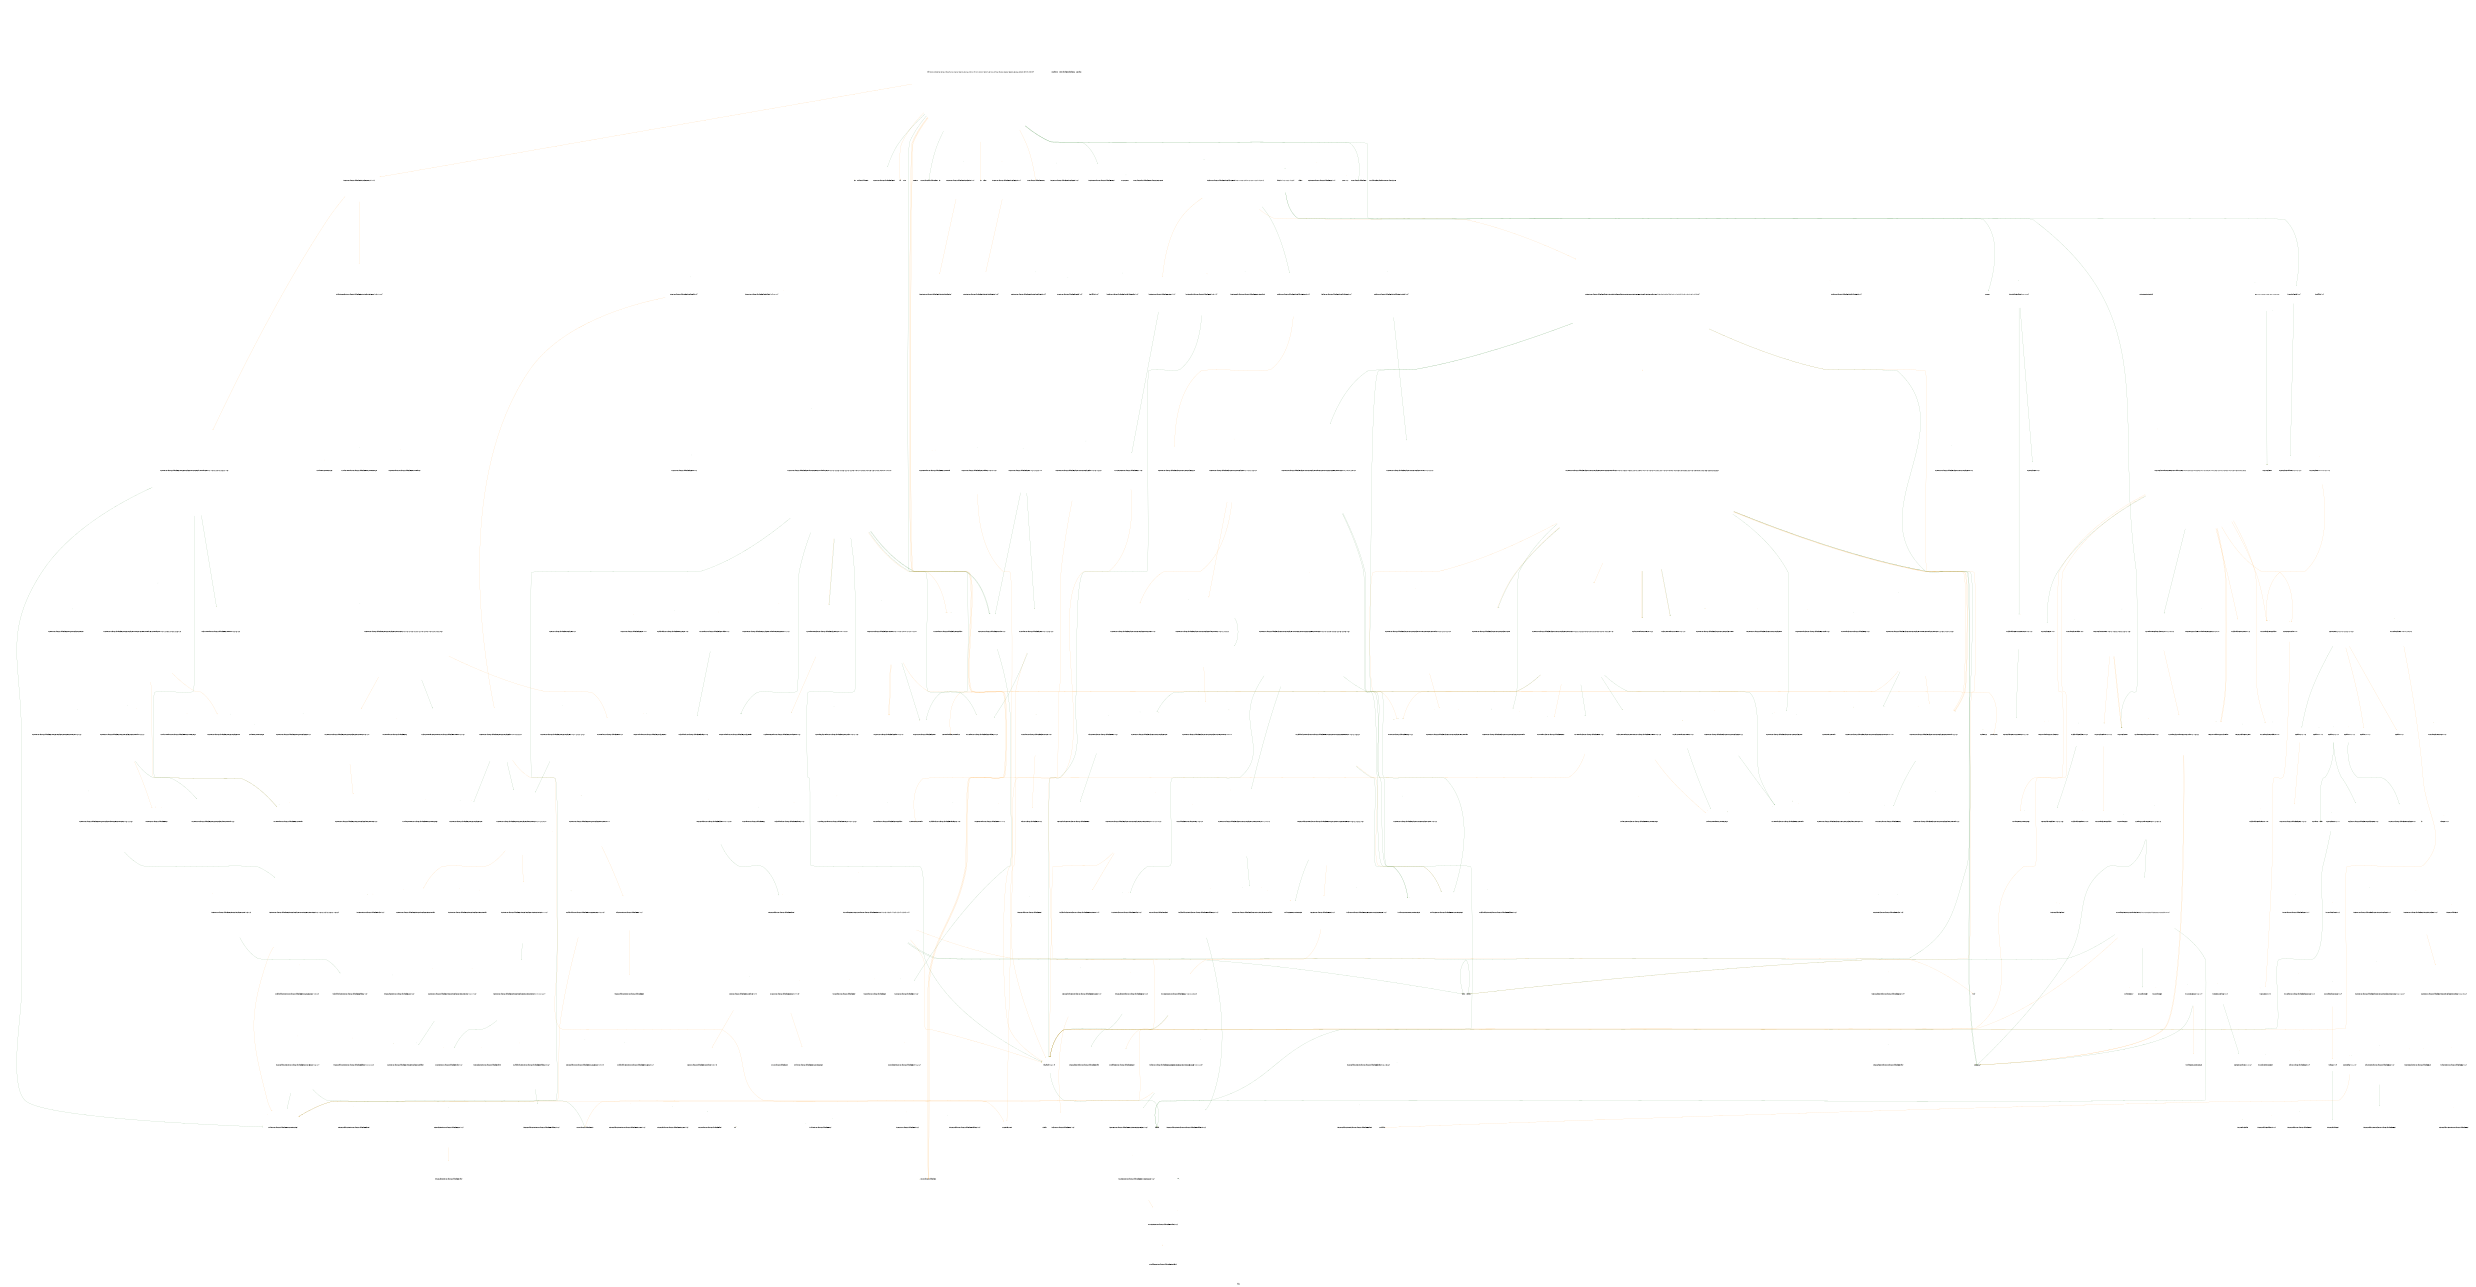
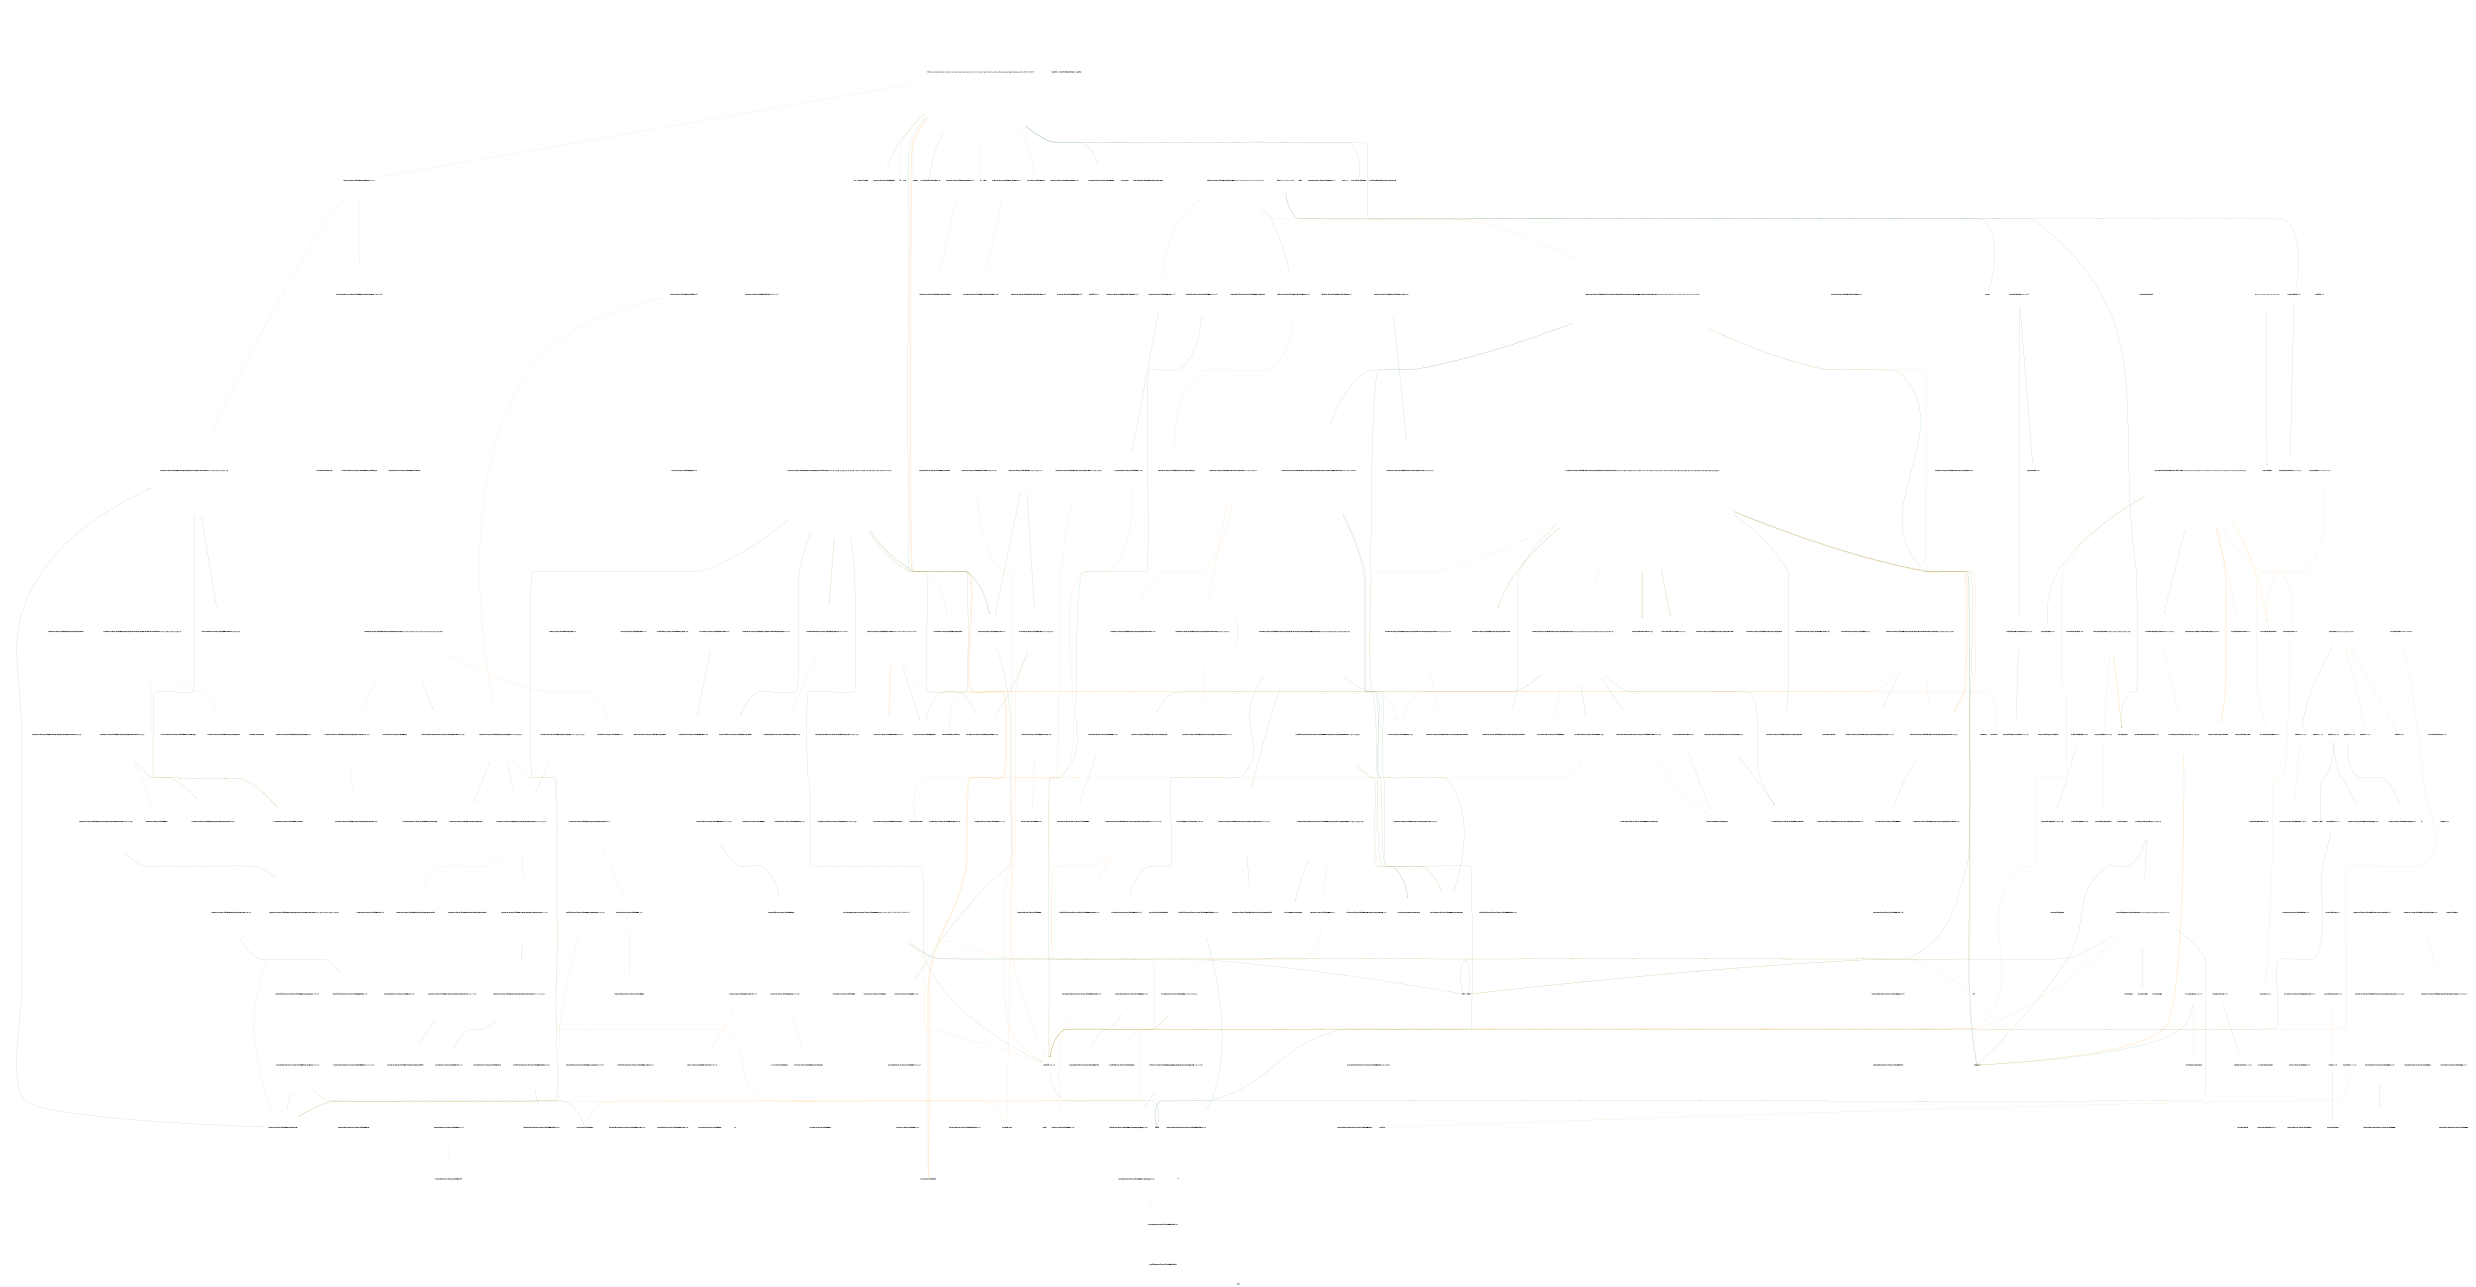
(2021, 822) -> none
